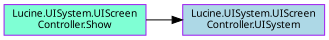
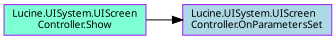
(254, 20) -> (257, 20)
